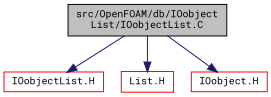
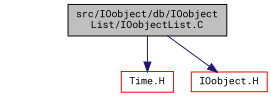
(147, 20) -> (147, 20)
(54, 82) -> none
(147, 82) -> (147, 82)
